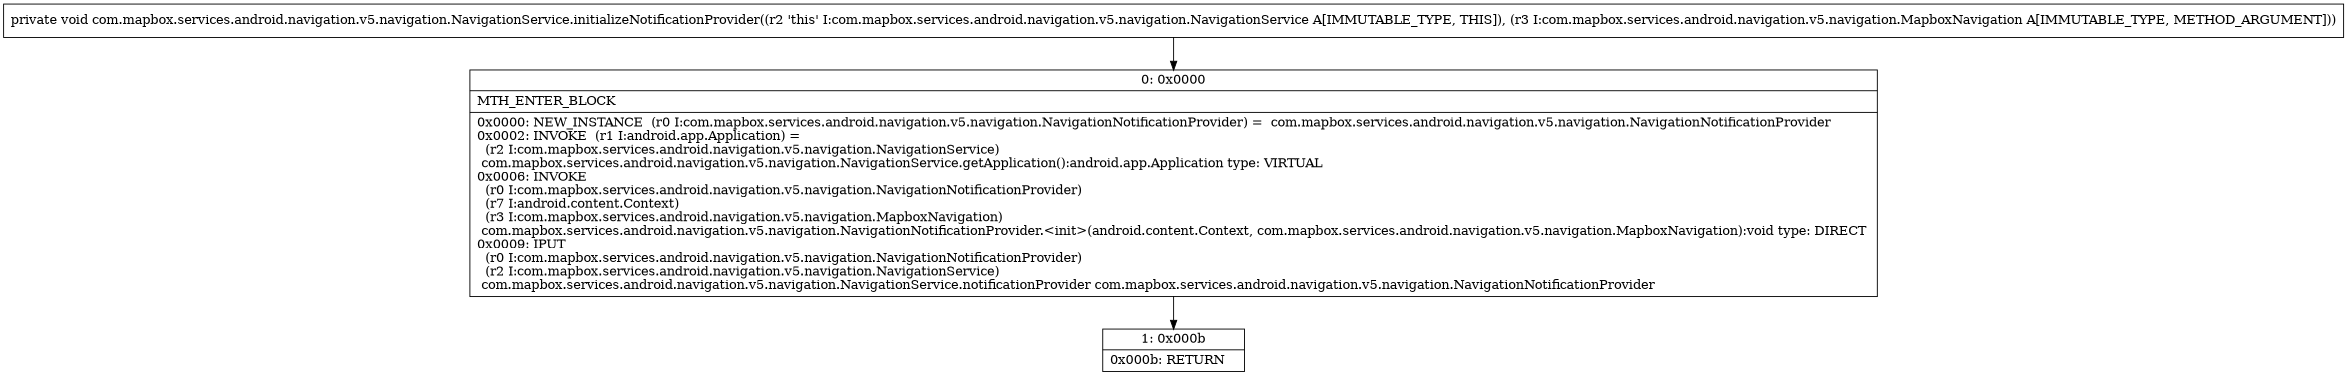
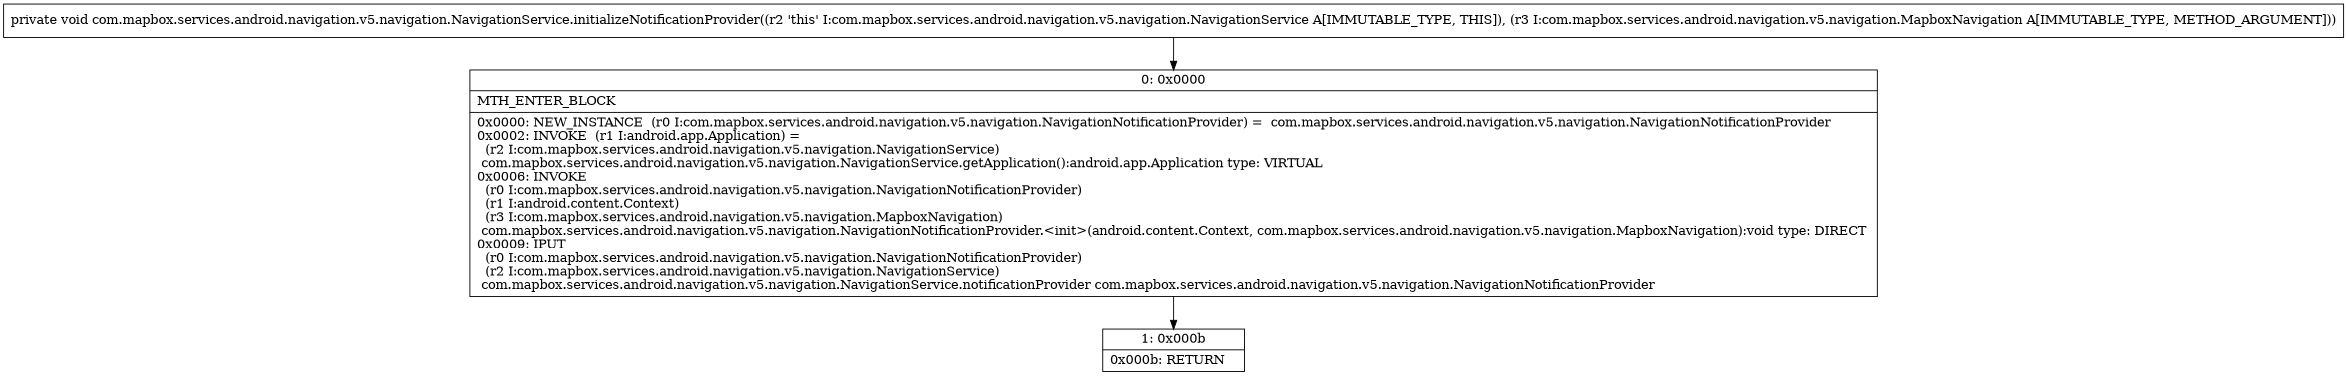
(578, 204) -> (578, 204)
